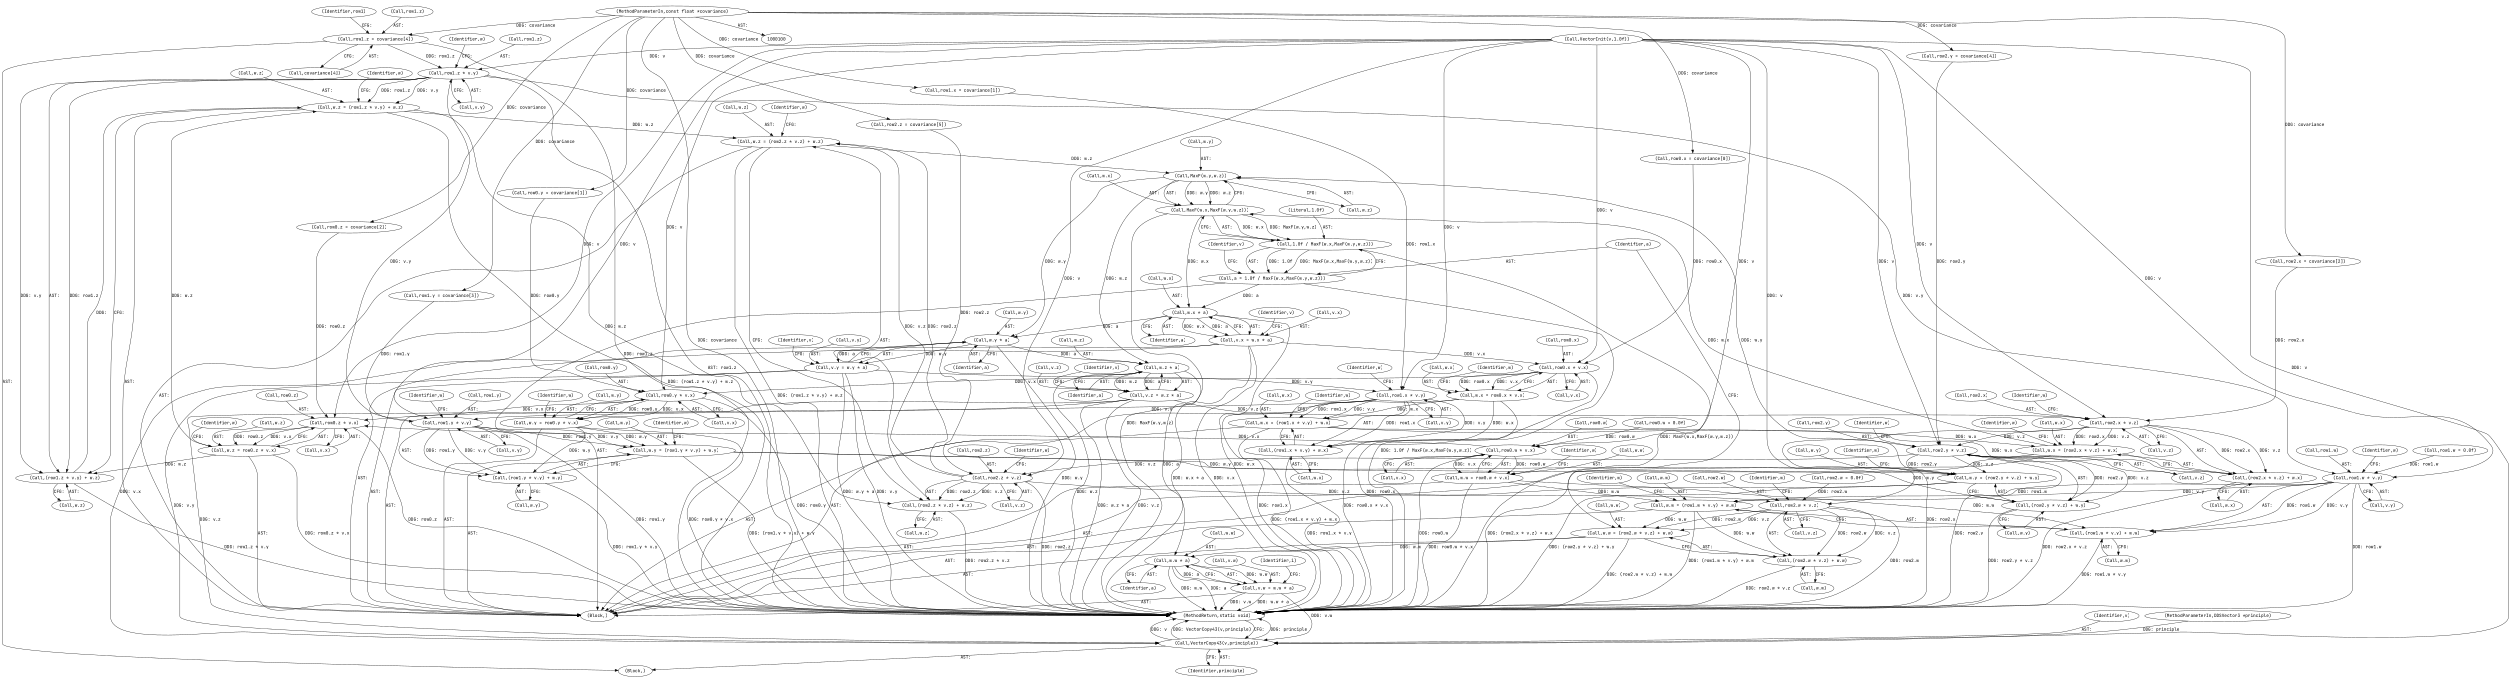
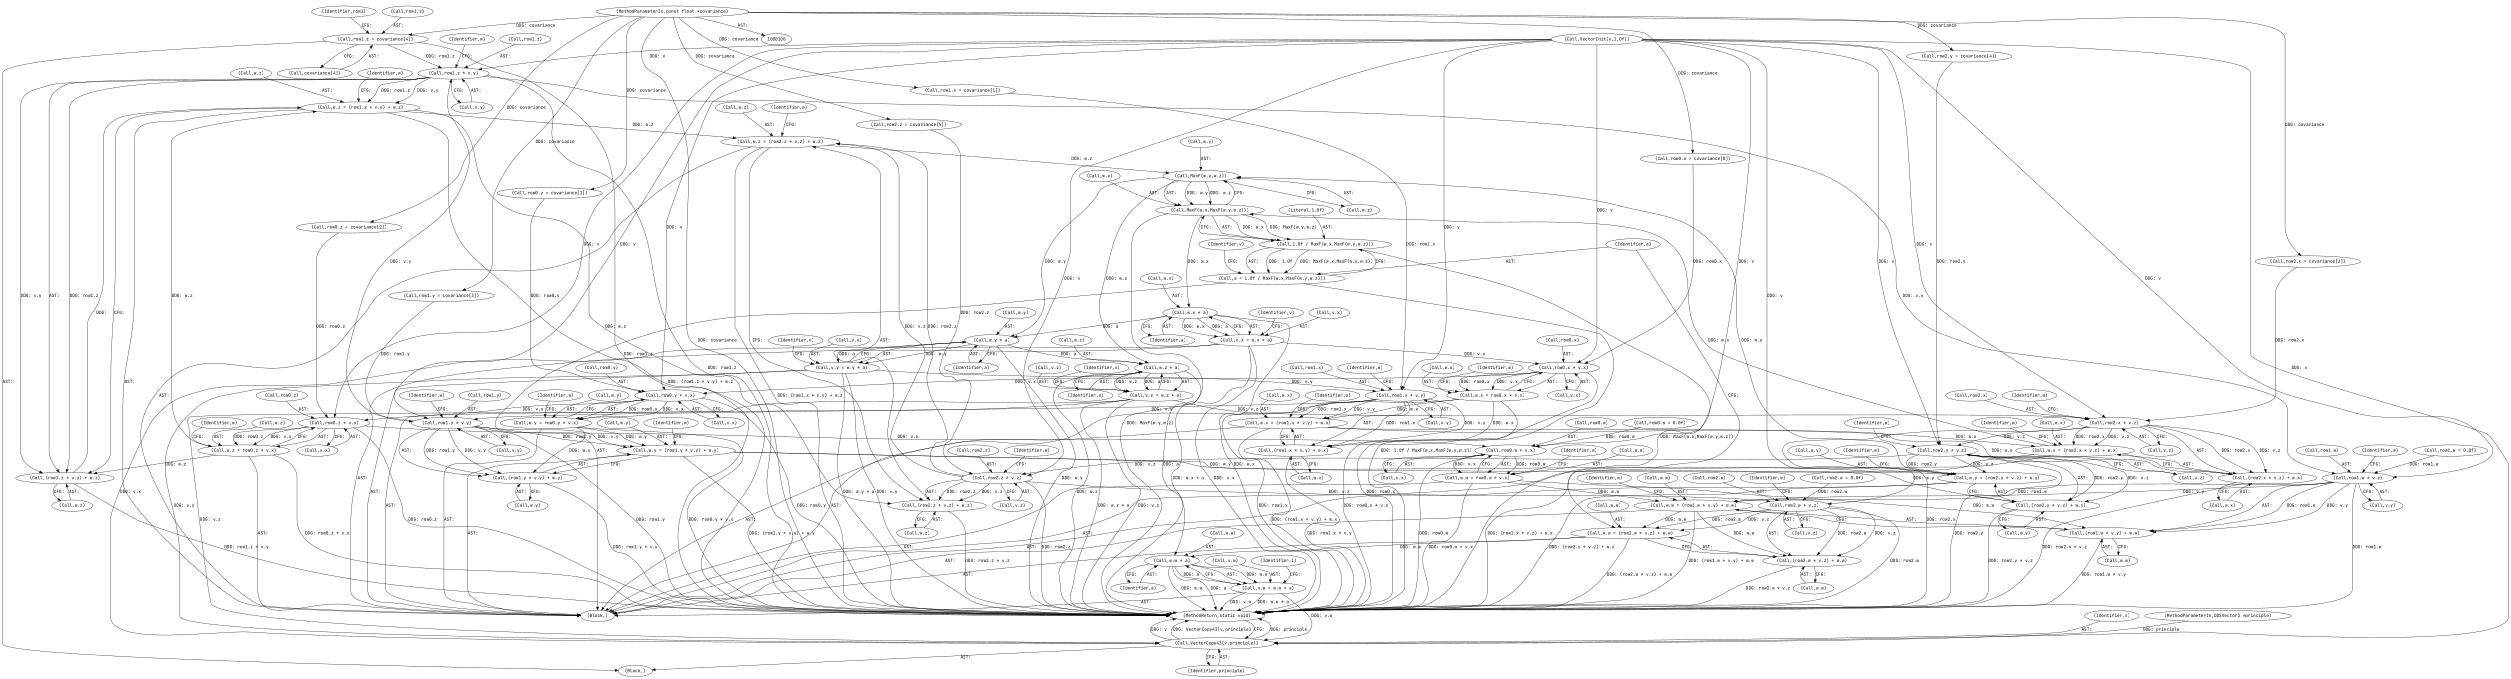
(1232, 295) -> none
(722, 368) -> (722, 368)
none -> (1307, 368)
(1814, 423) -> none
(927, 435) -> (924, 439)
